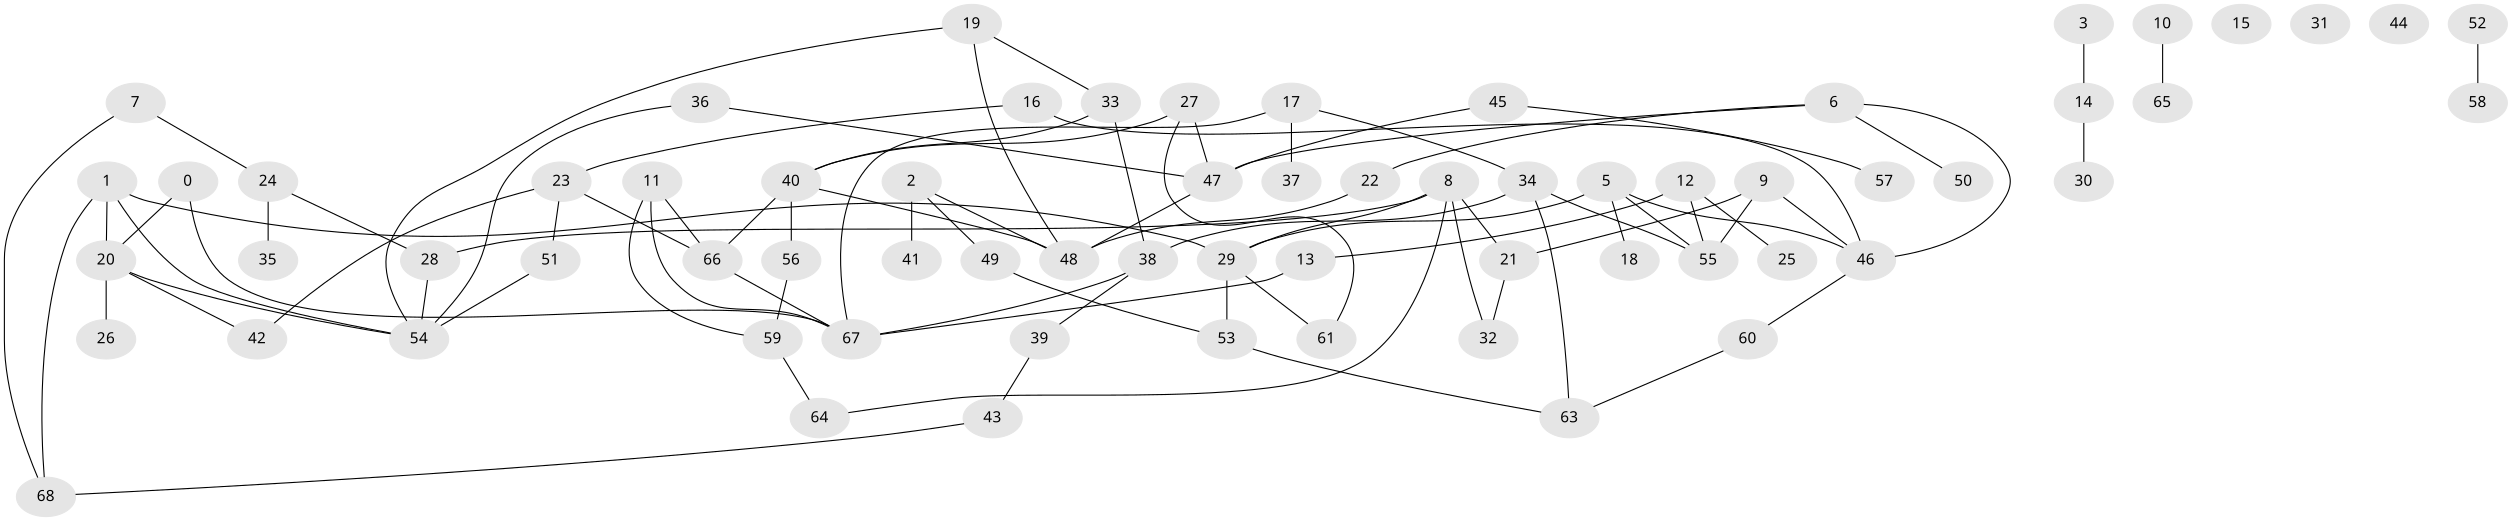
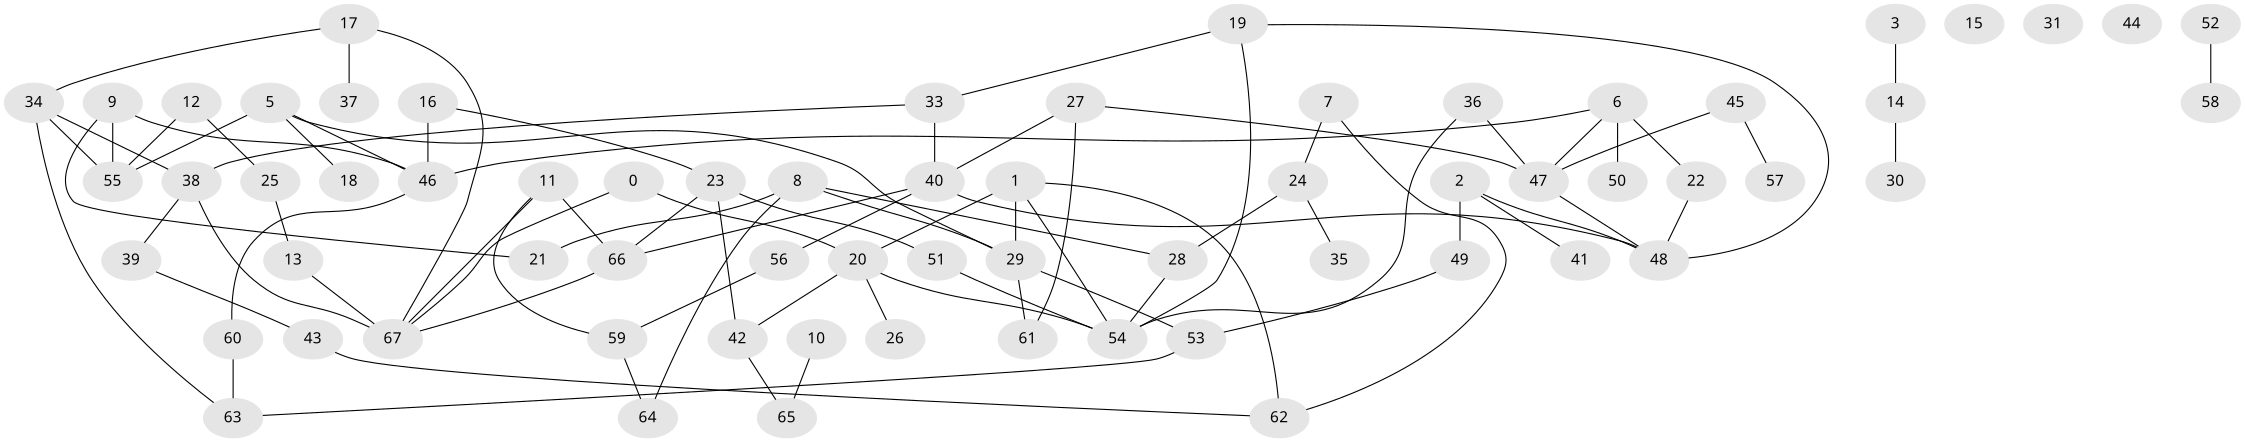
(1501, 235) -> (284, 227)
(1488, 339) -> none
none -> (762, 379)
(46, 497) -> (1279, 418)
